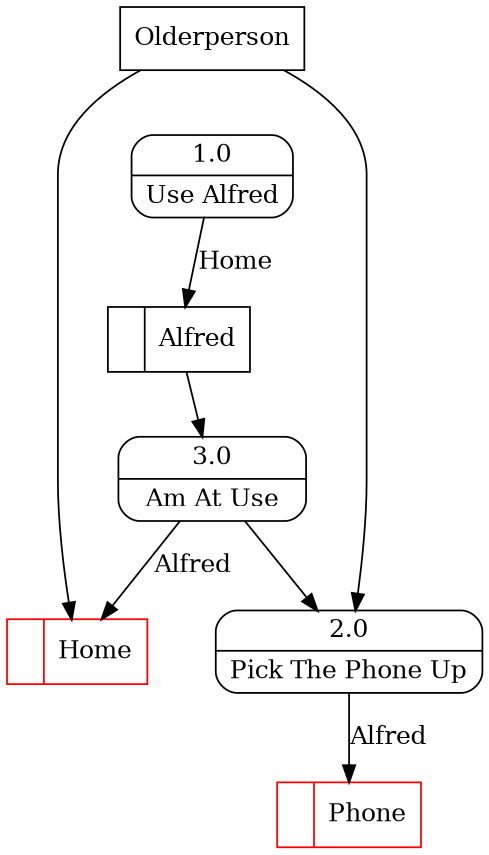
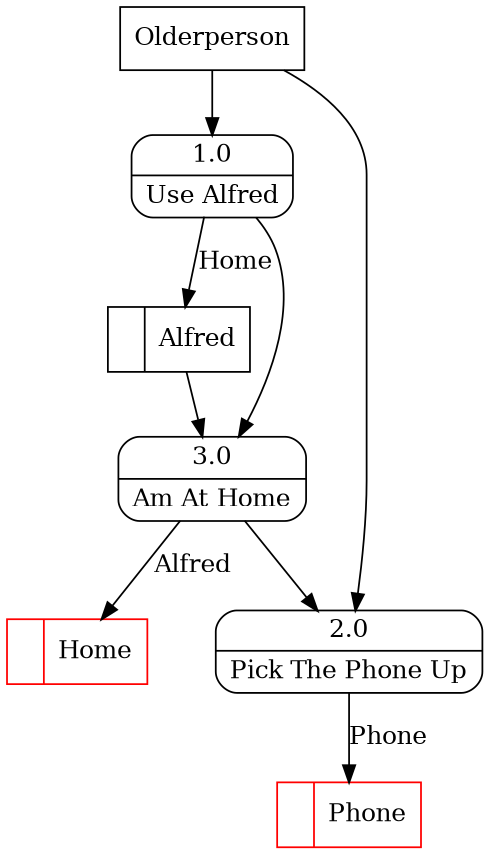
(58, 319) -> (212, 94)
none -> (282, 319)
(212, 499) -> (212, 499)
(389, 738) -> (389, 738)
